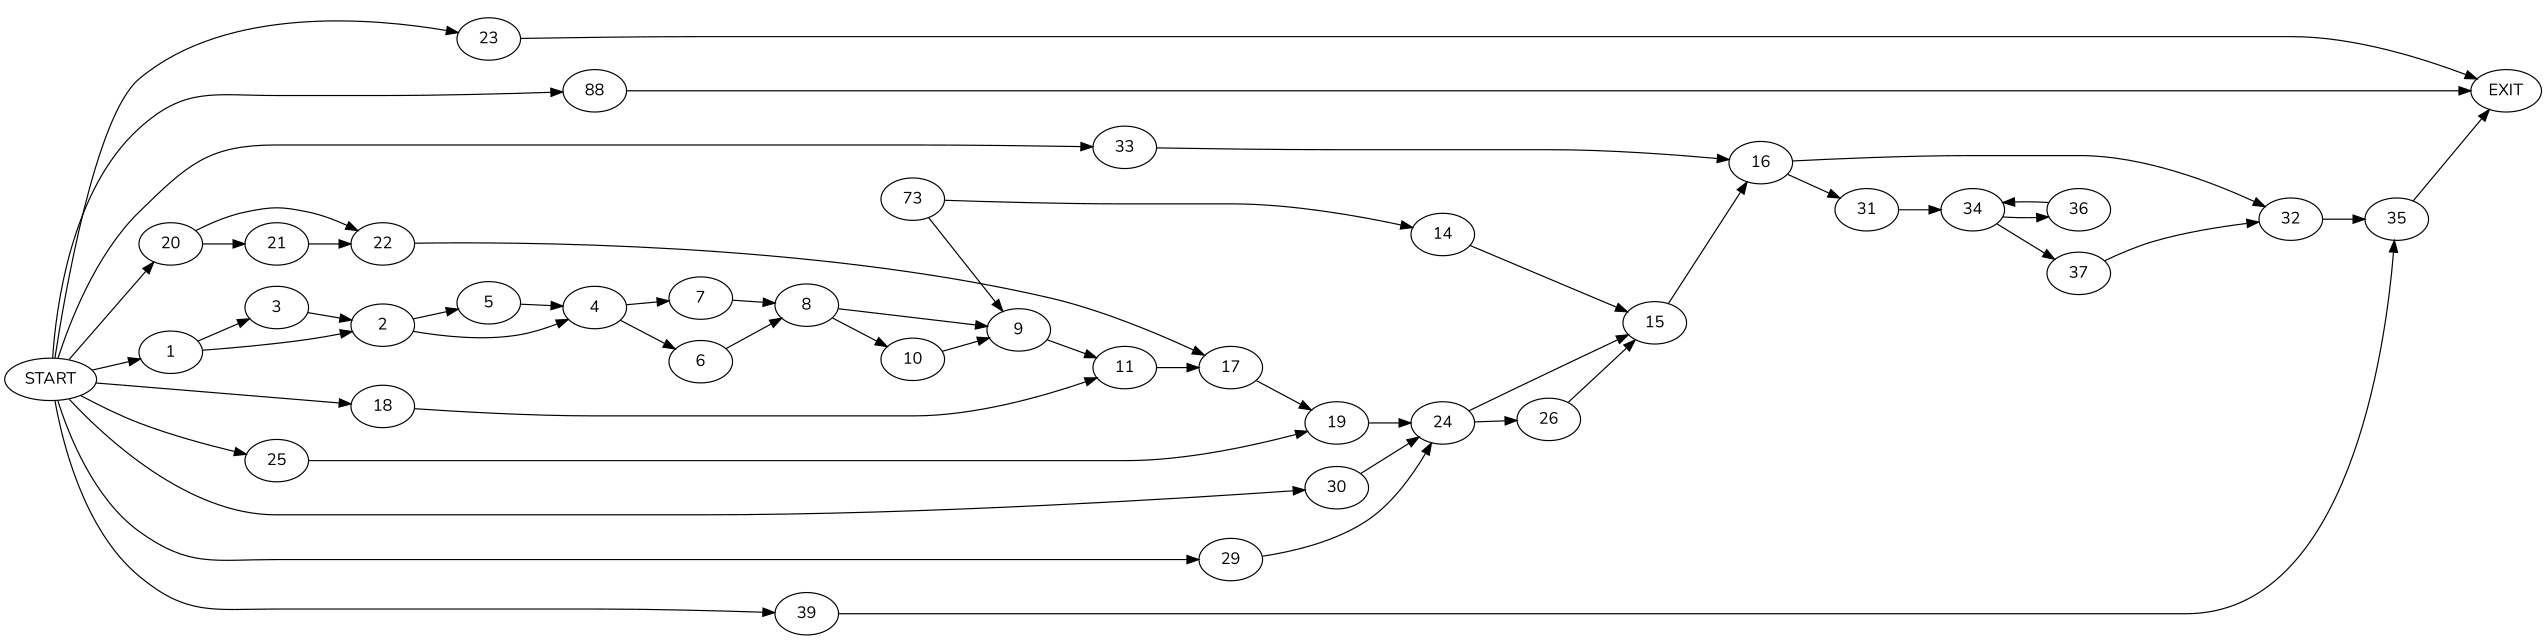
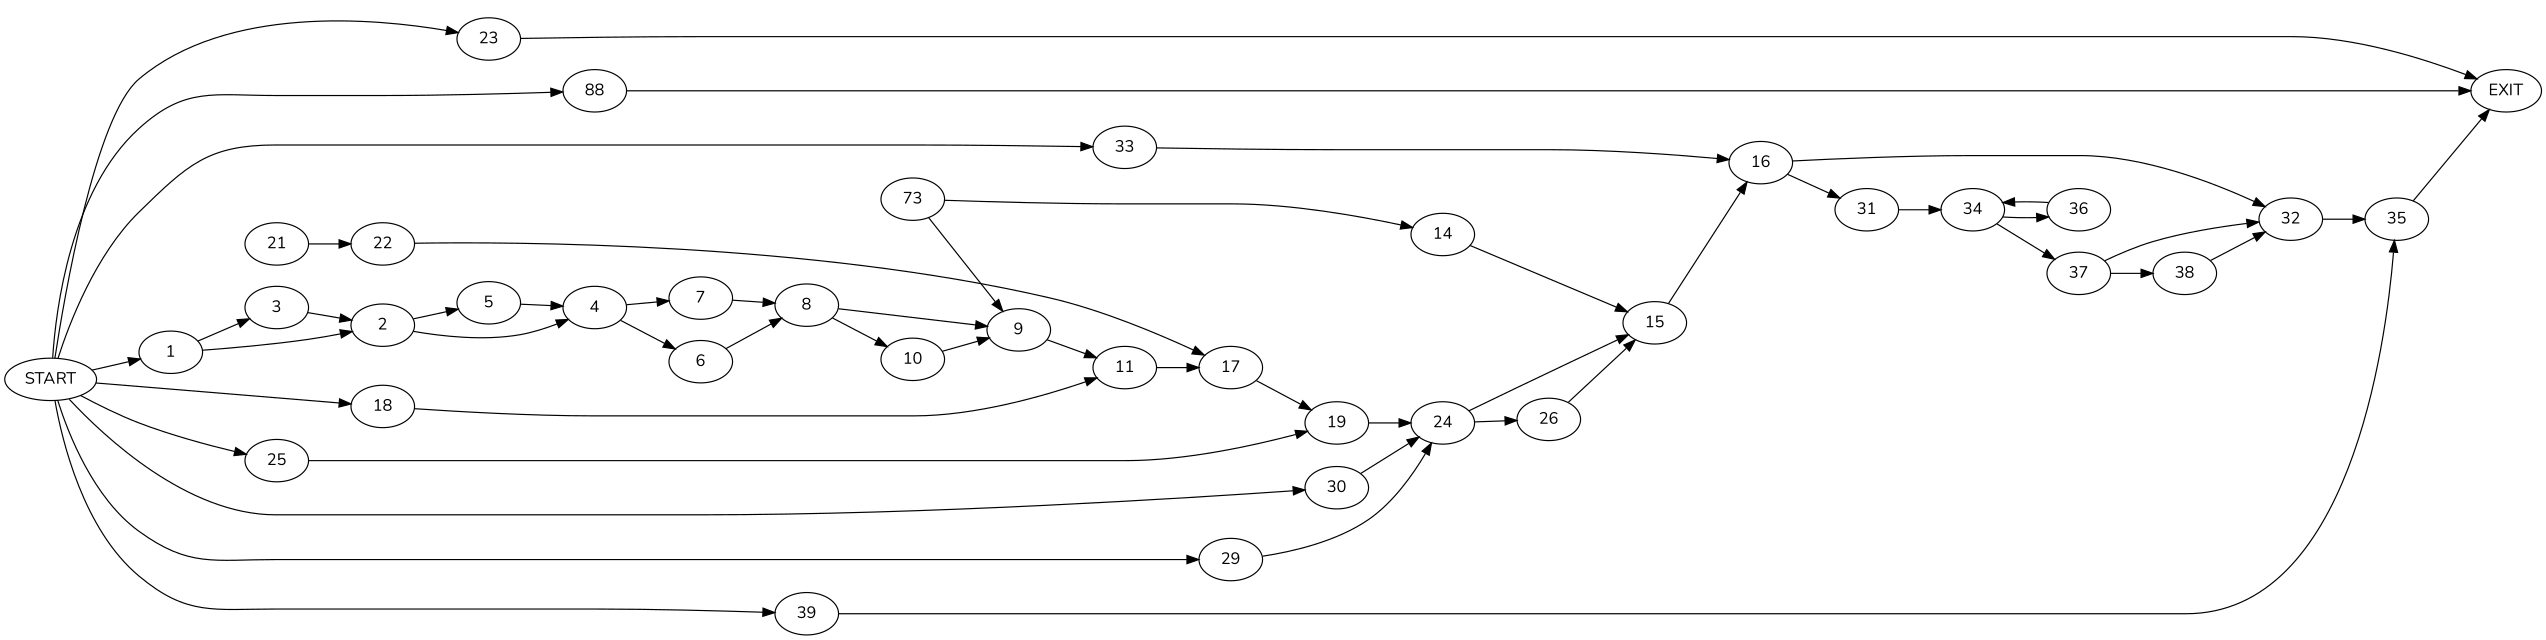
(171, 244) -> none
none -> (2185, 273)
